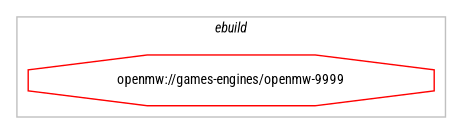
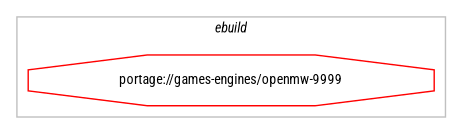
(231, 80) -> (231, 80)
